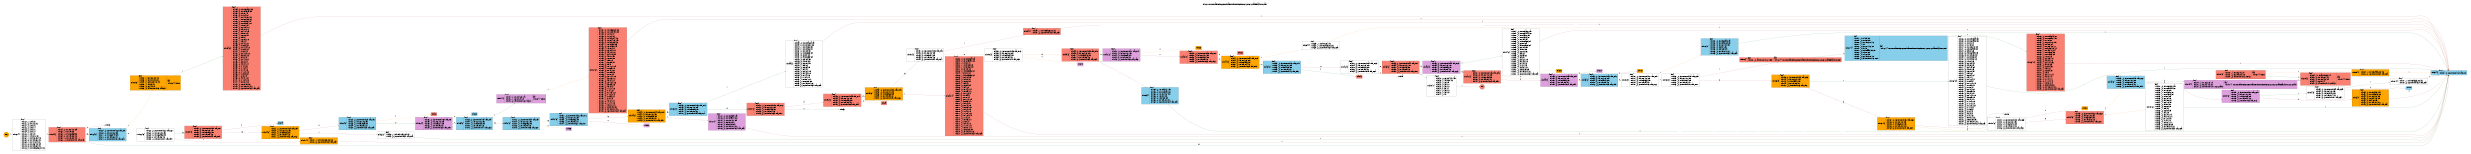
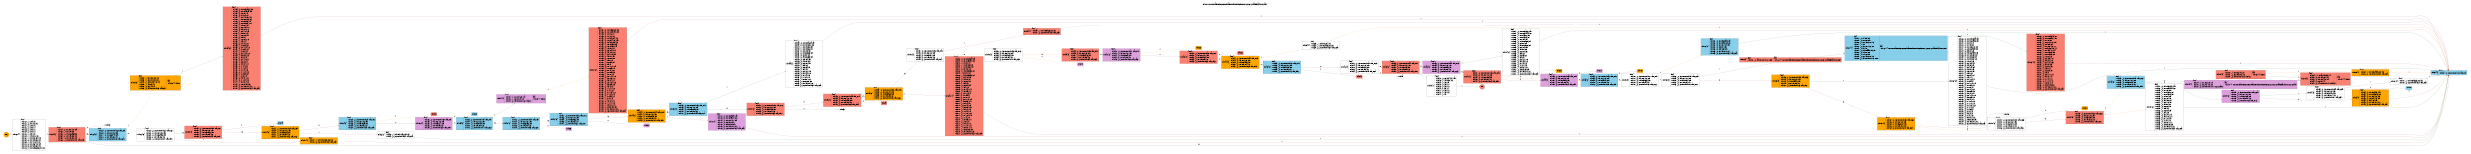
(1160, 96) -> none
